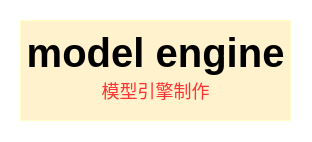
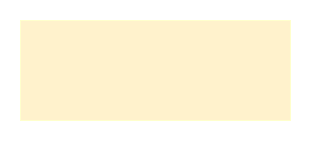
(156, 71) -> none
